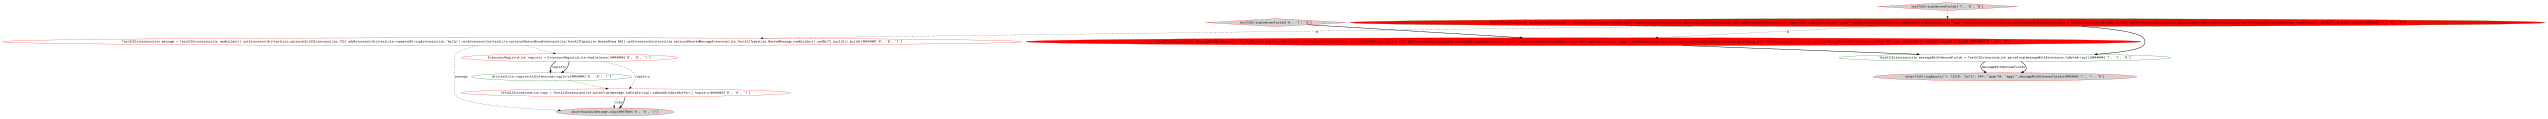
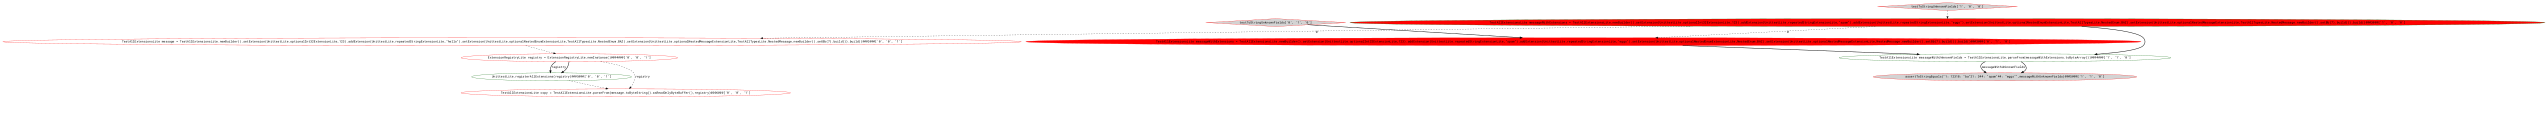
(615, 112) -> none
